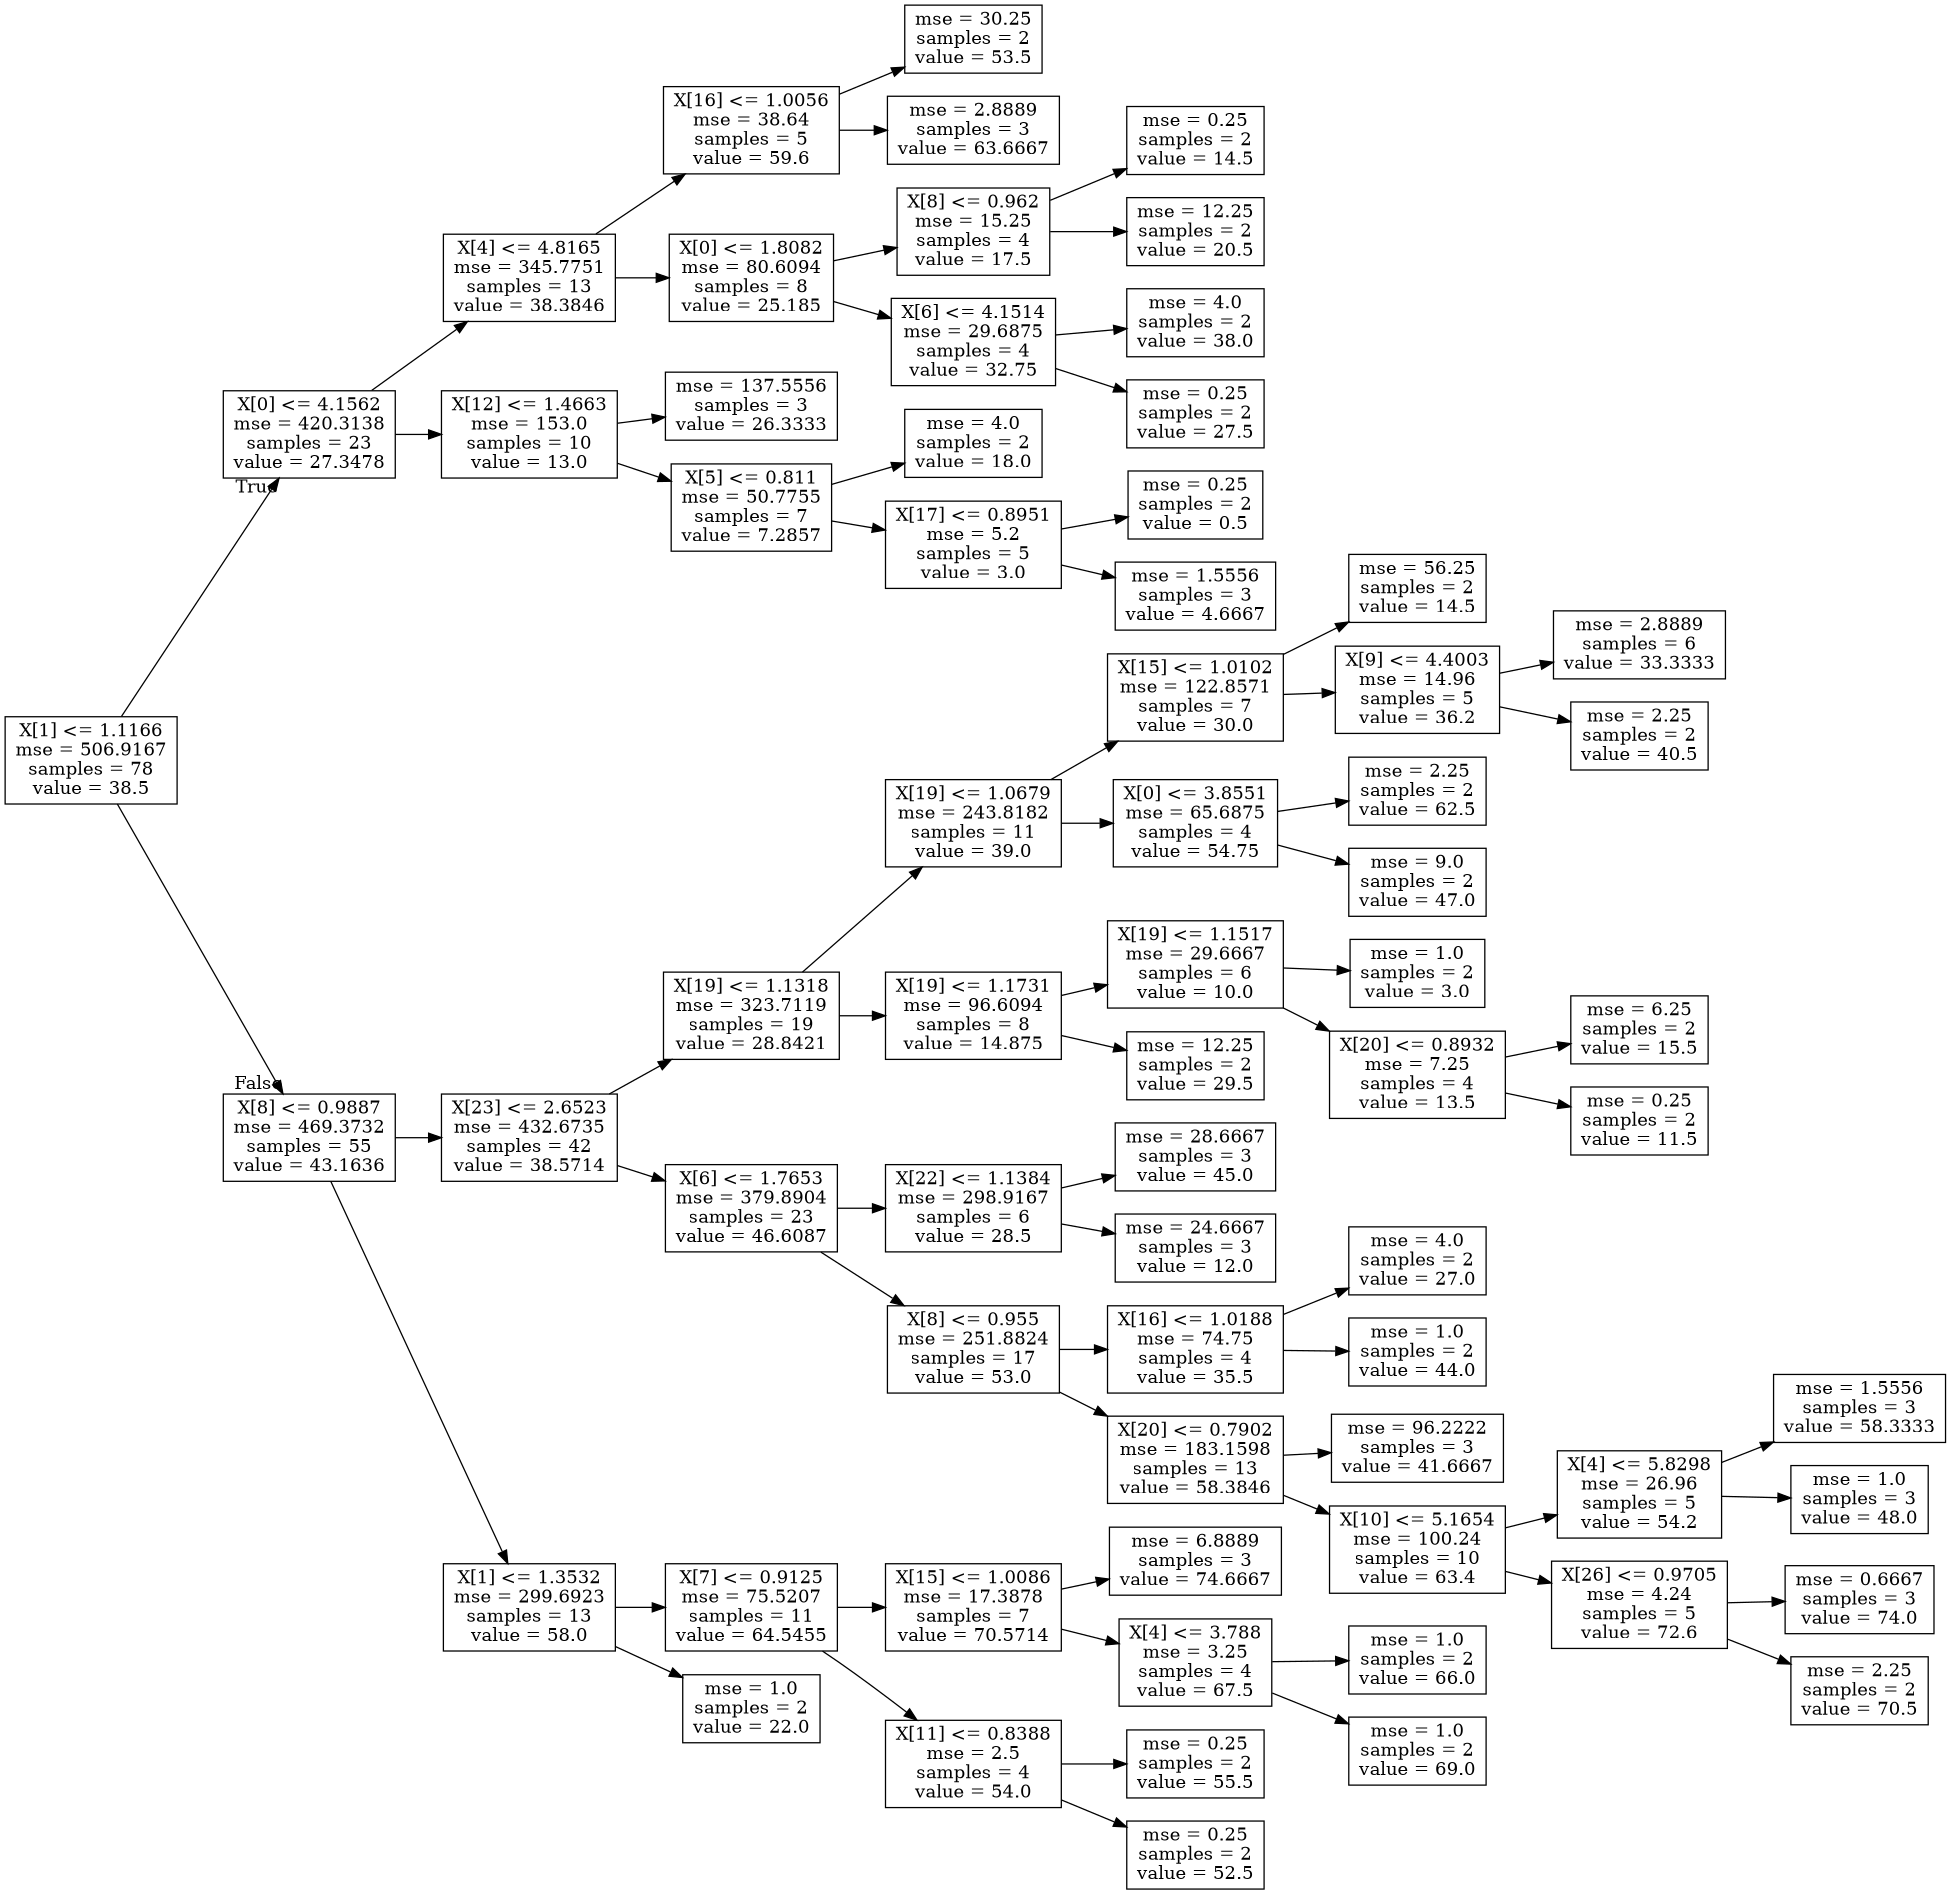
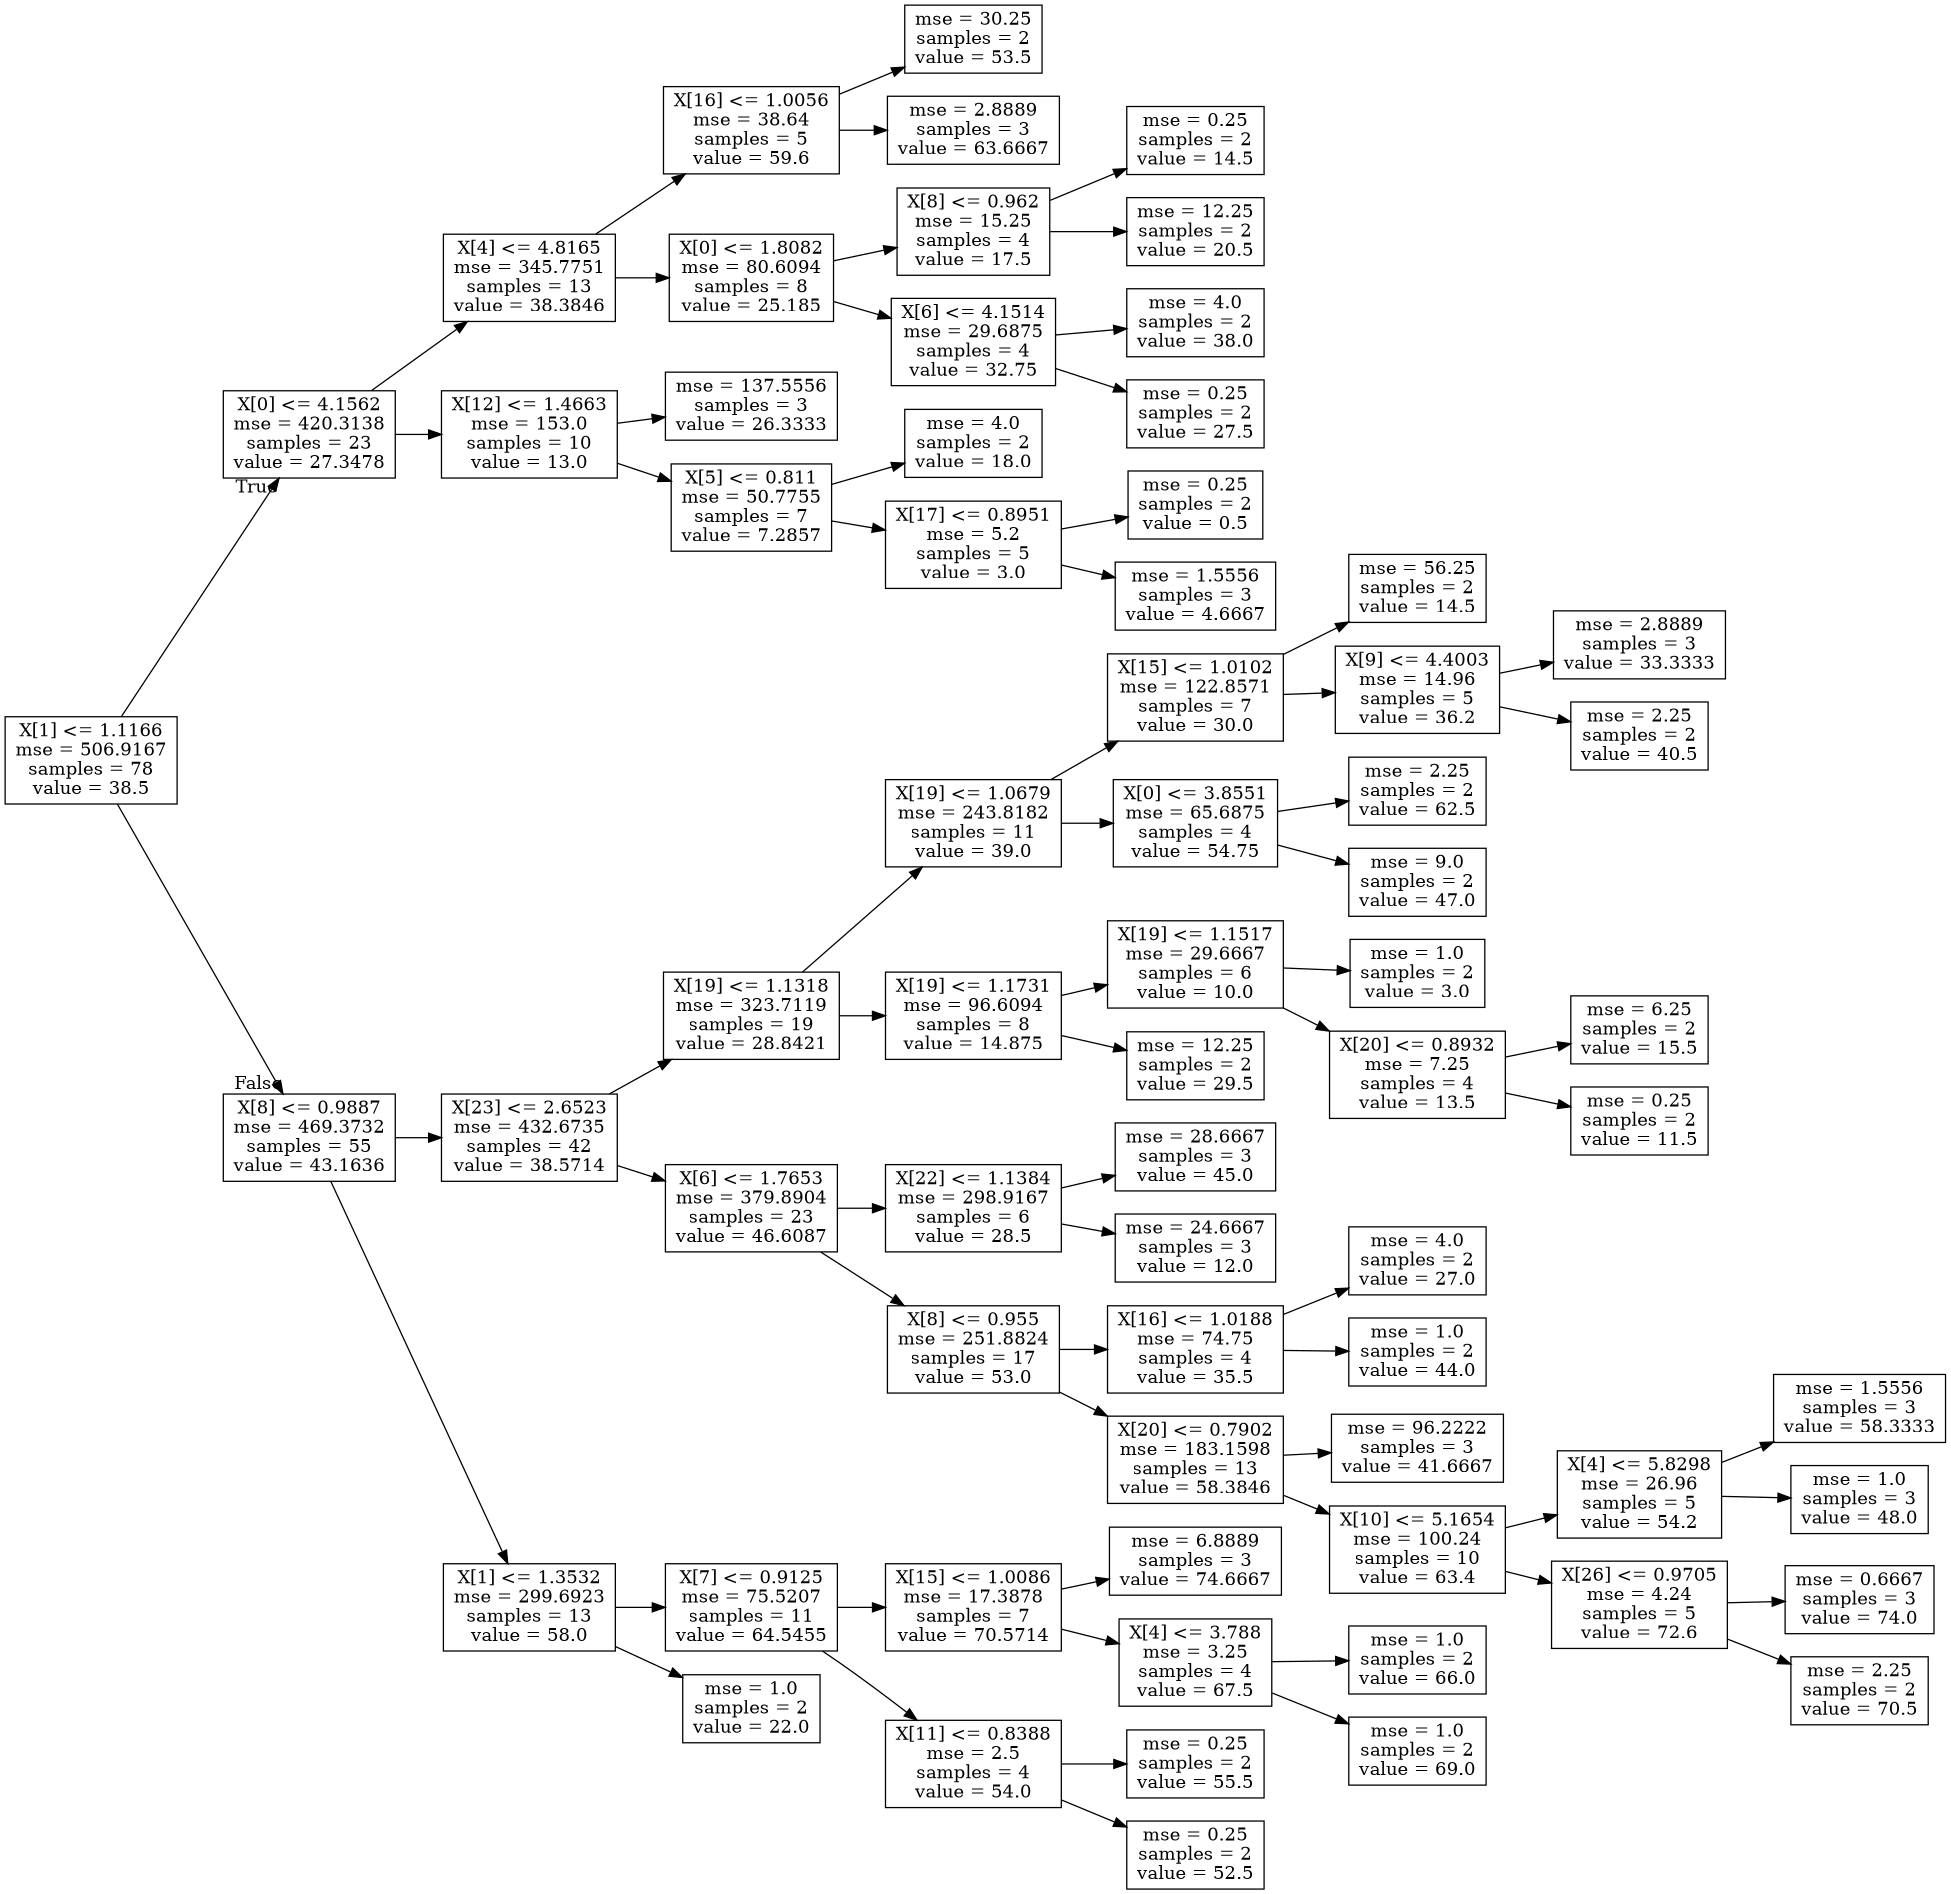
(1639, 645) -> (1639, 645)
